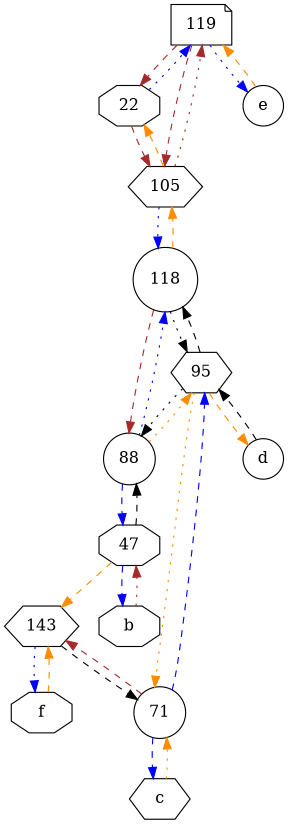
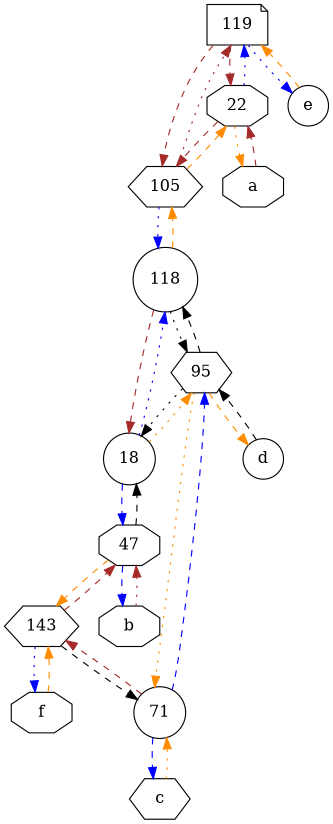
none -> (253, 187)
(129, 459) -> (129, 459)
none -> (86, 592)
